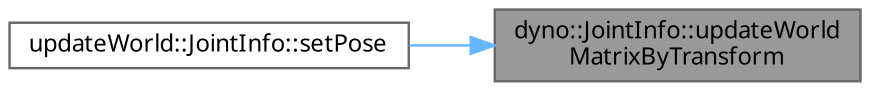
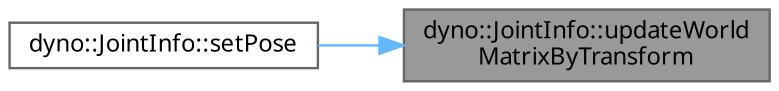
(209, 45) -> (164, 45)
